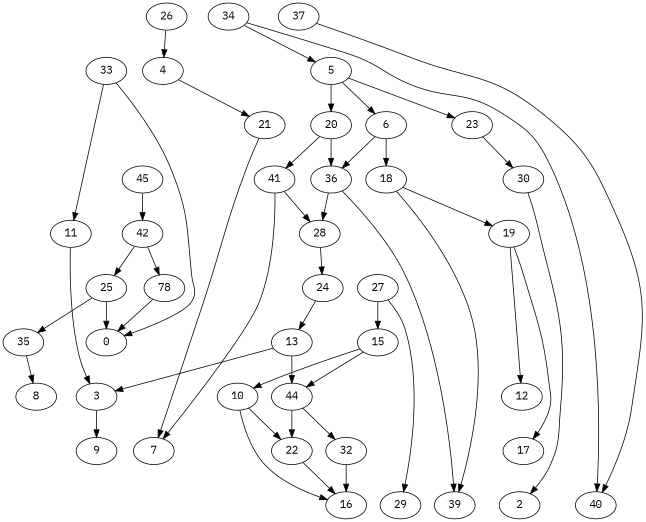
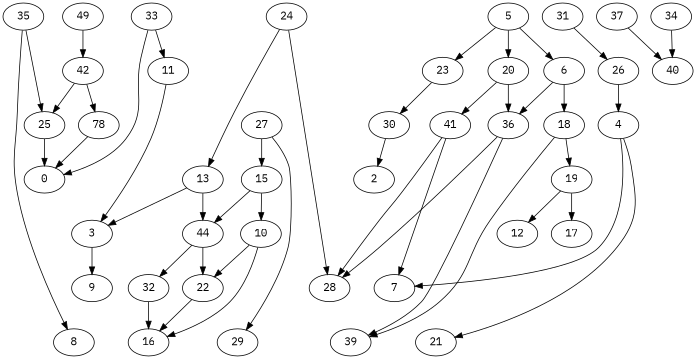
none -> (563, 17)
(276, 42) -> none
(143, 179) -> (83, 17)
(321, 257) -> (307, 149)
(209, 284) -> (569, 263)
(67, 314) -> (33, 67)
